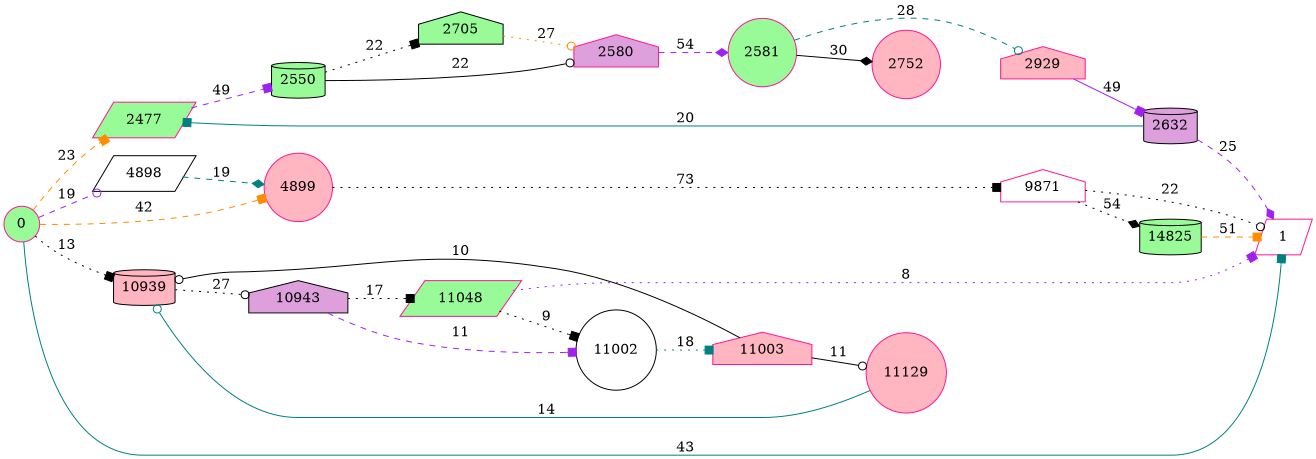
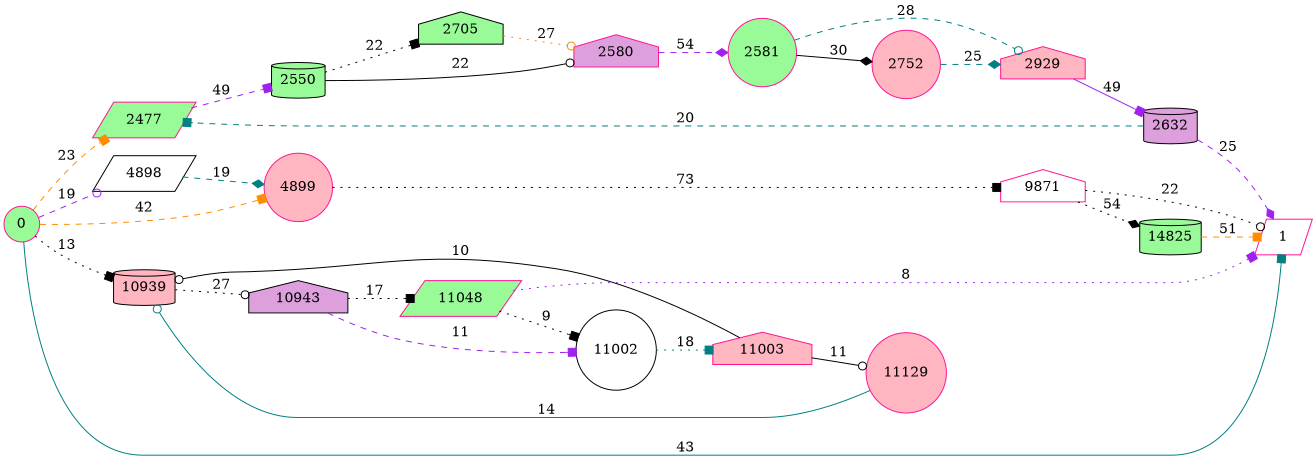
none -> (964, 64)
(668, 126) -> (668, 126)
